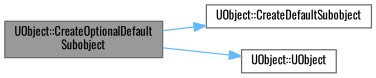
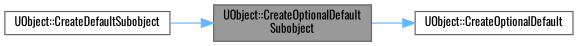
(178, 29) -> (186, 23)
(289, 61) -> (494, 23)
